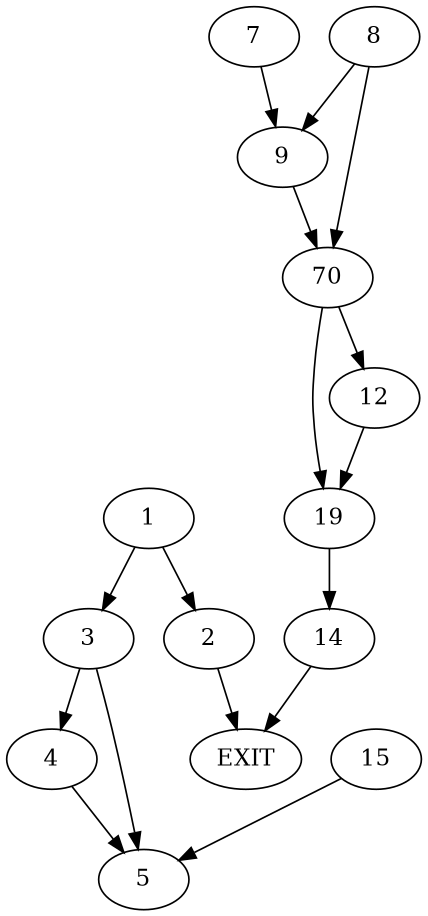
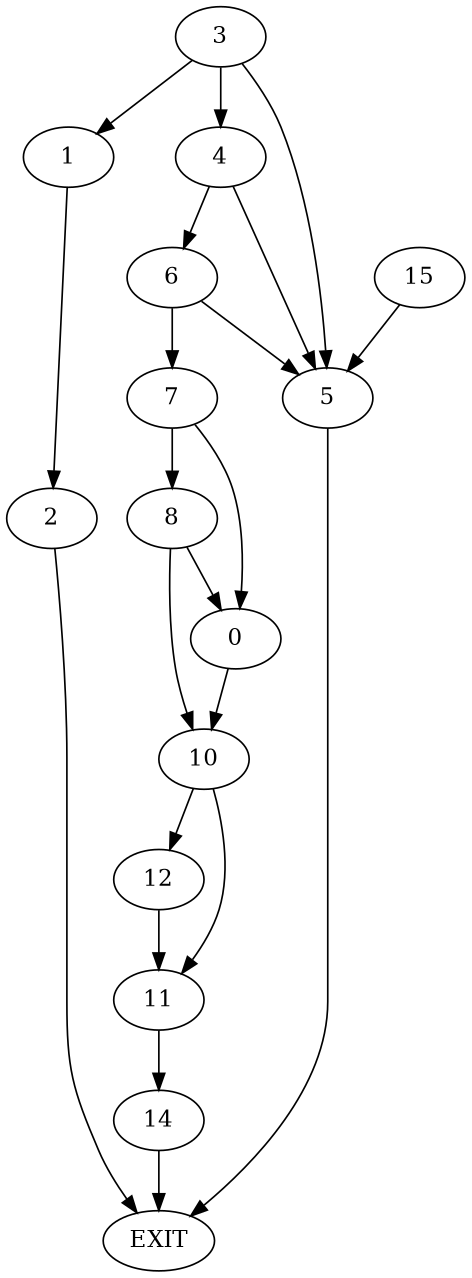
(283, 157) -> (236, 639)
none -> (172, 278)
(328, 278) -> (204, 759)
none -> (172, 450)
(329, 518) -> (159, 1000)
(123, 571) -> (151, 92)
none -> (328, 838)
